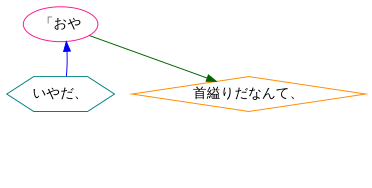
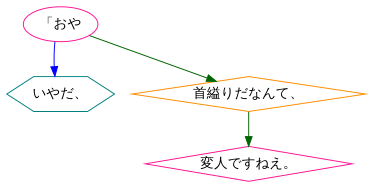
(67, 64) -> (54, 54)
none -> (249, 164)
